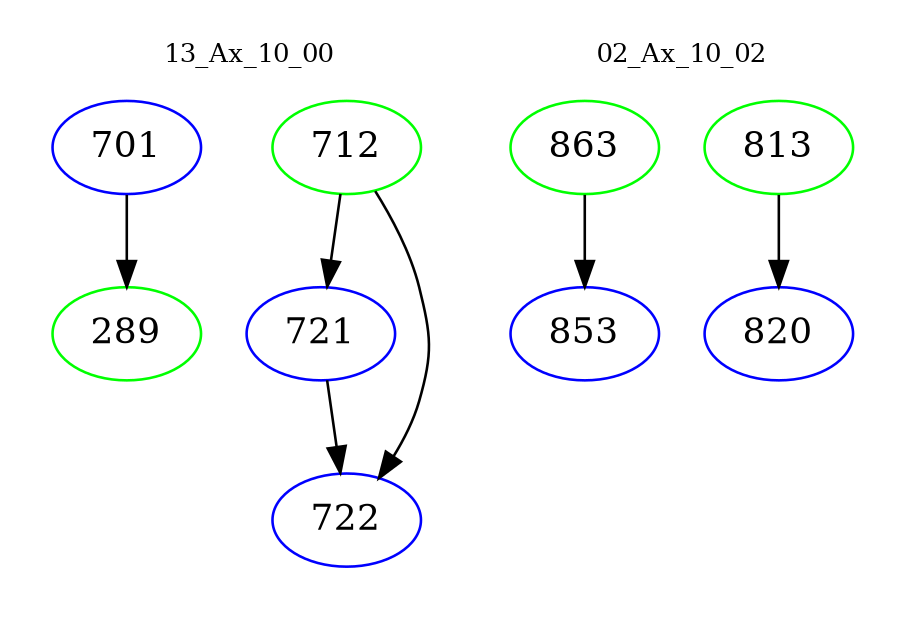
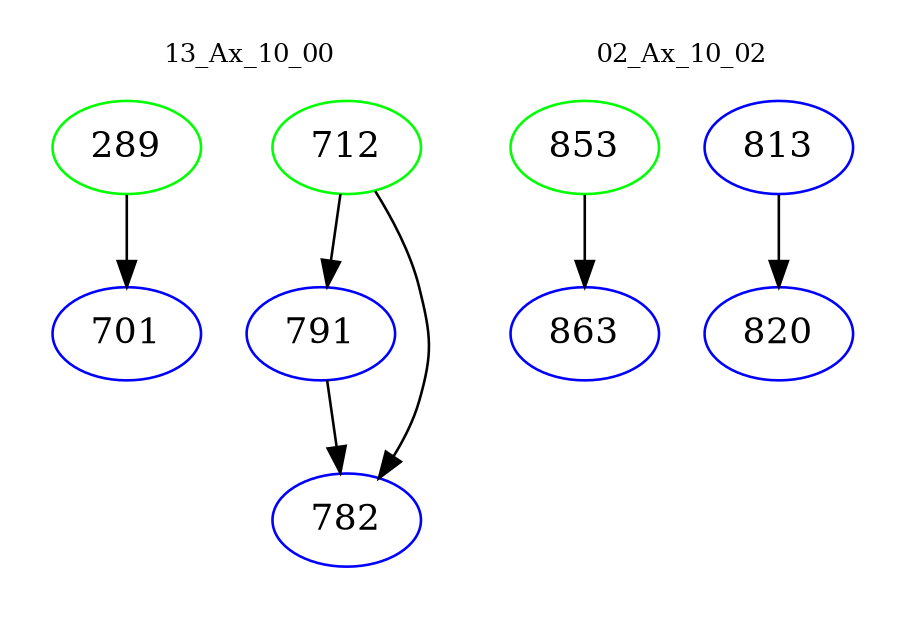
(585, 147) -> (585, 334)
(779, 147) -> (779, 147)
(127, 228) -> (127, 228)
(585, 228) -> (585, 228)
(321, 334) -> (321, 334)
(585, 334) -> (585, 147)
(347, 520) -> (347, 520)
